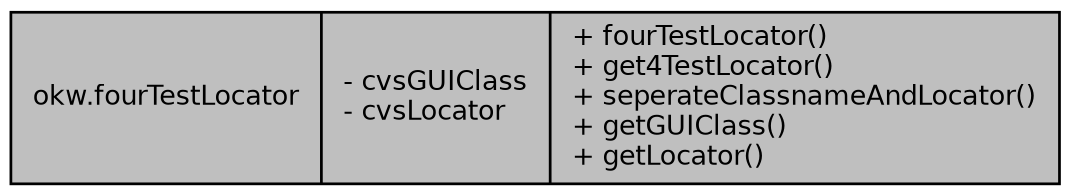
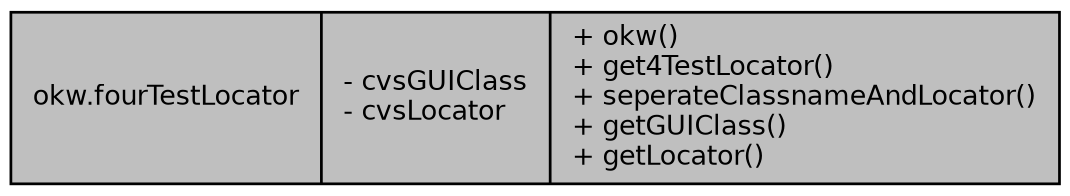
(700, 37) -> (626, 37)
